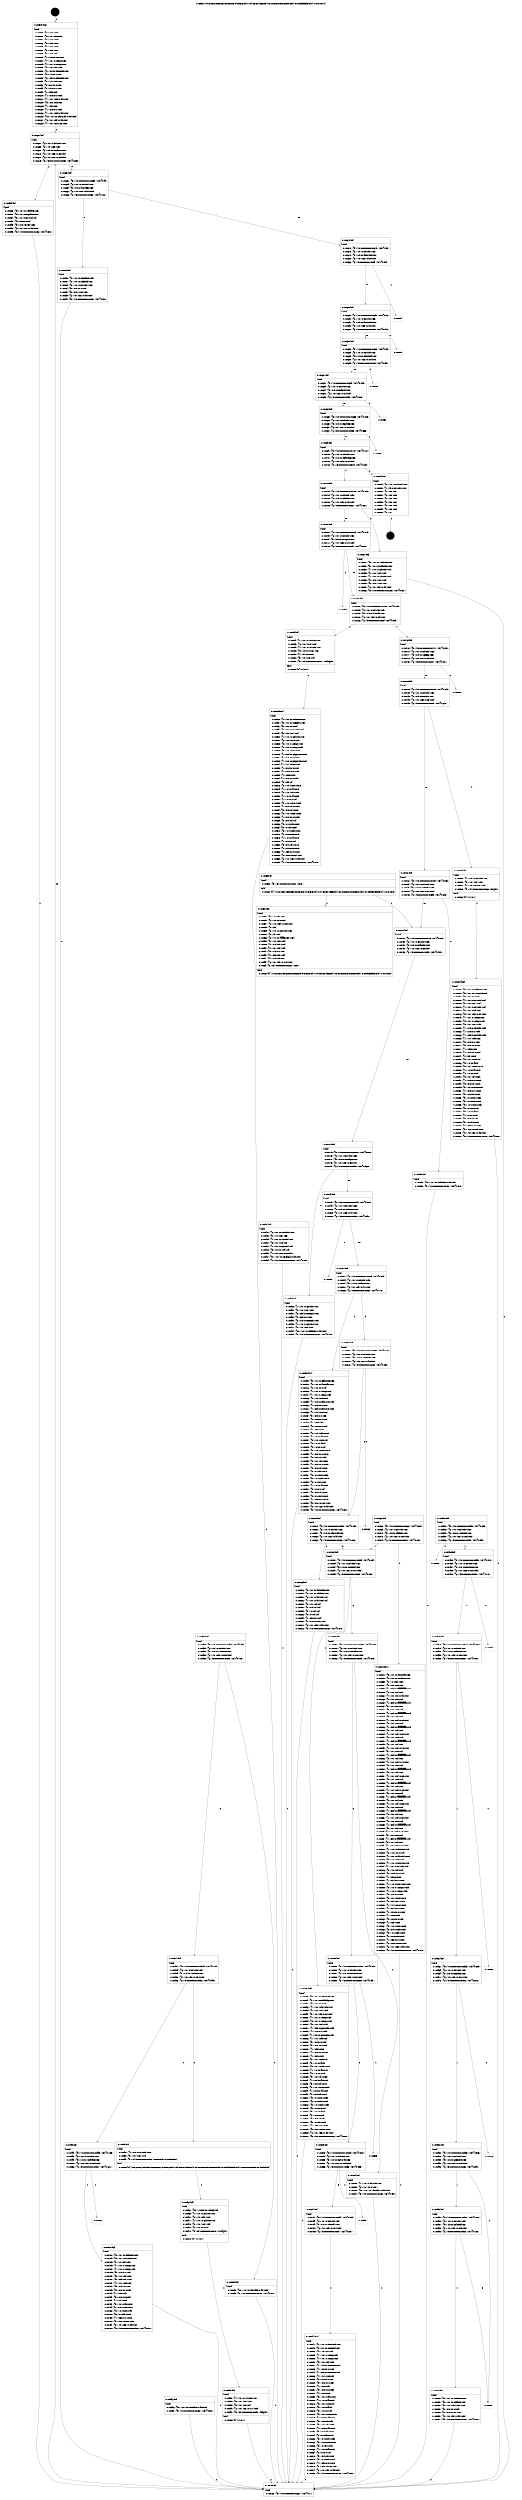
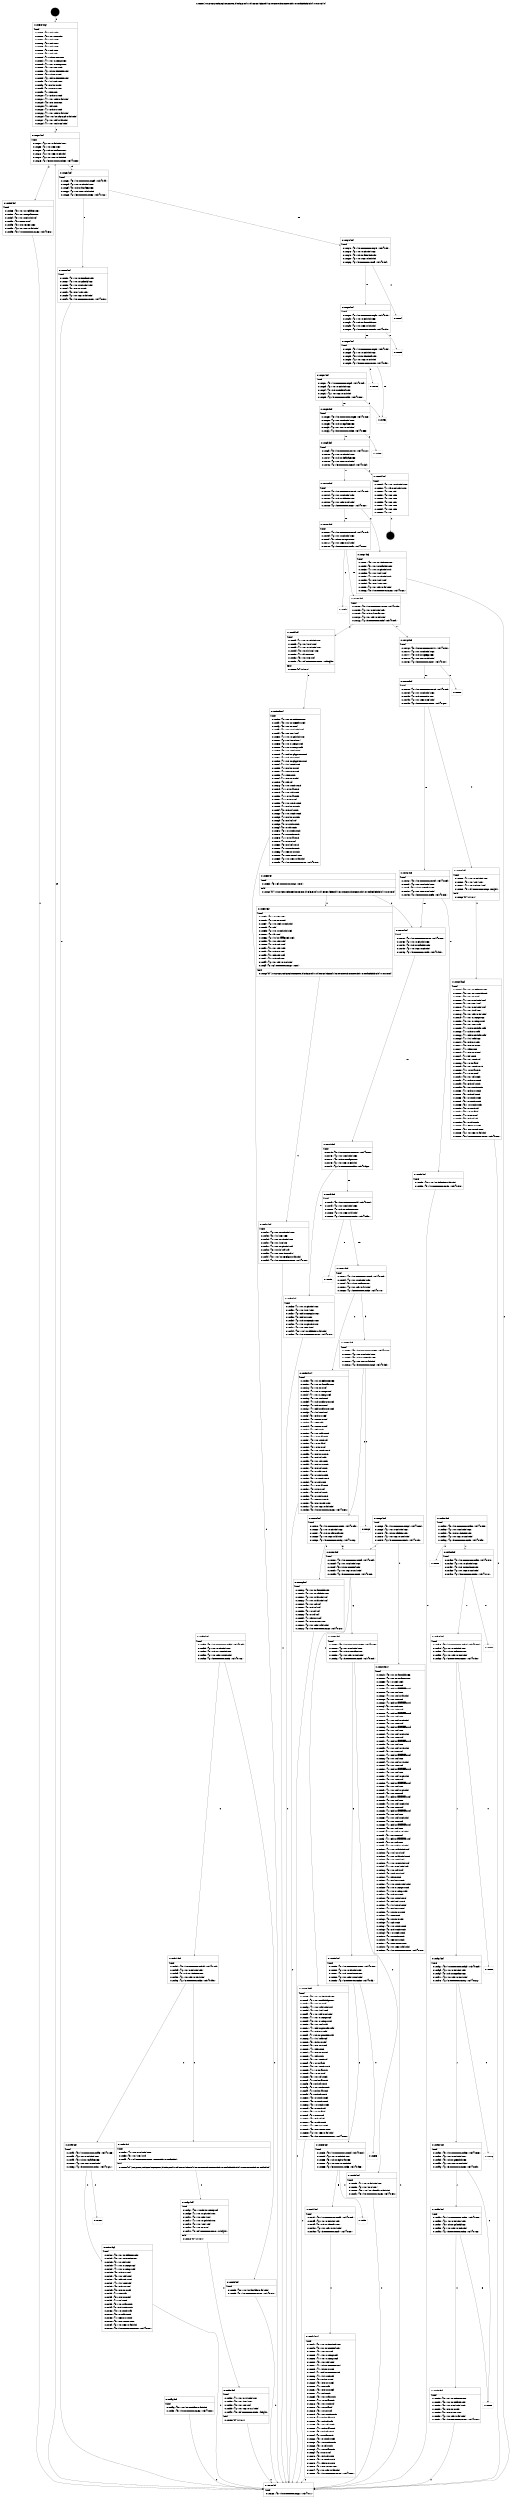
(354, 369) -> (383, 391)
none -> (303, 1099)
